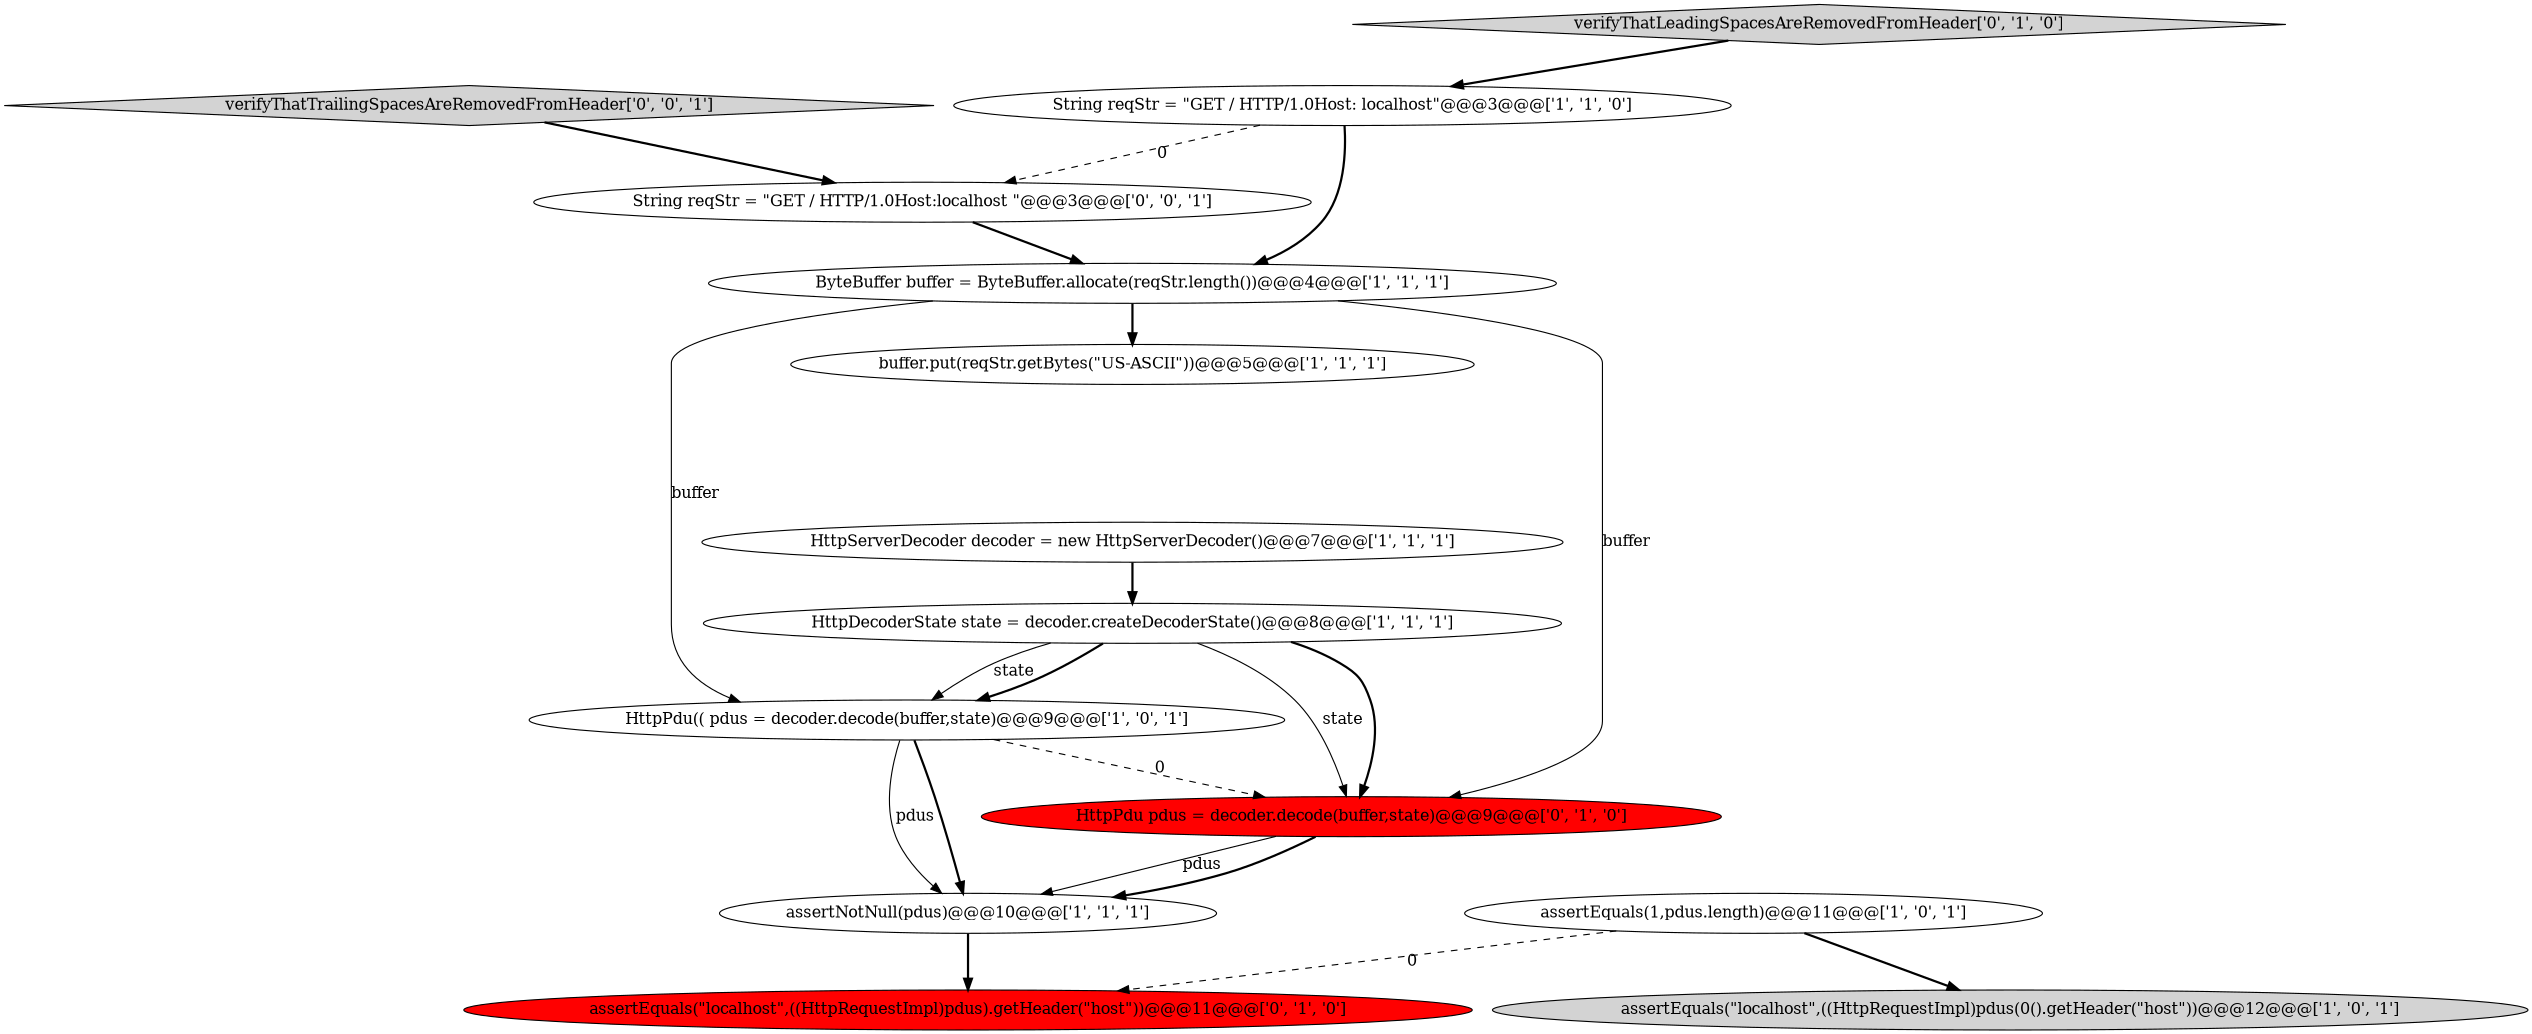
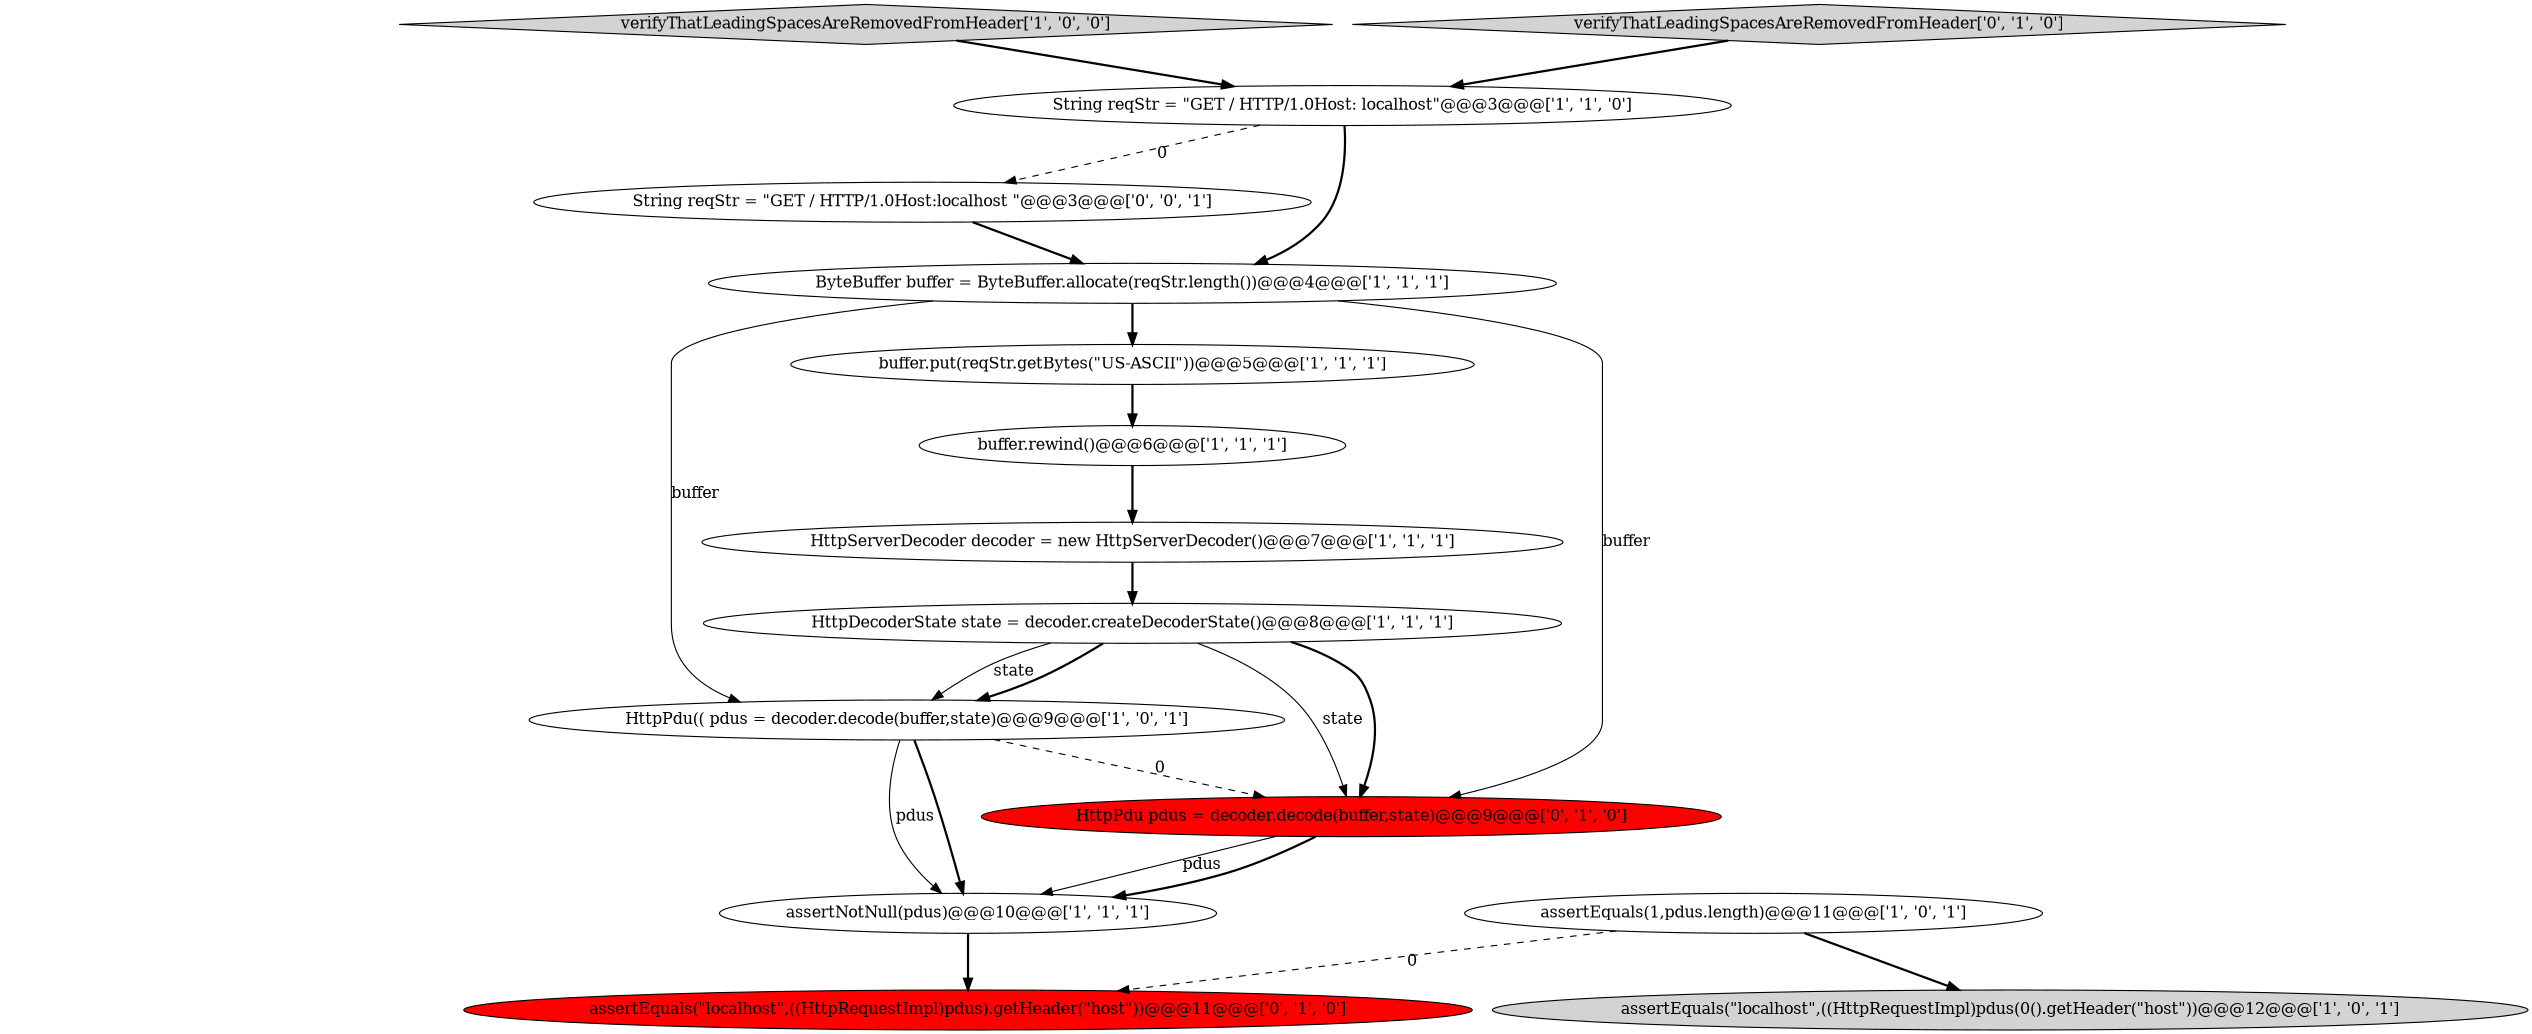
none -> (866, 24)
(469, 106) -> none
none -> (1132, 446)
